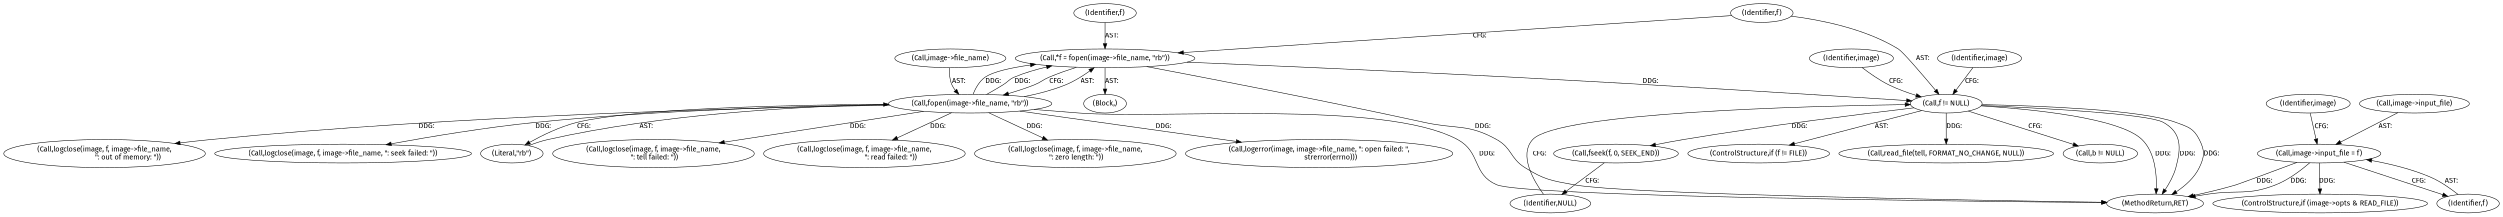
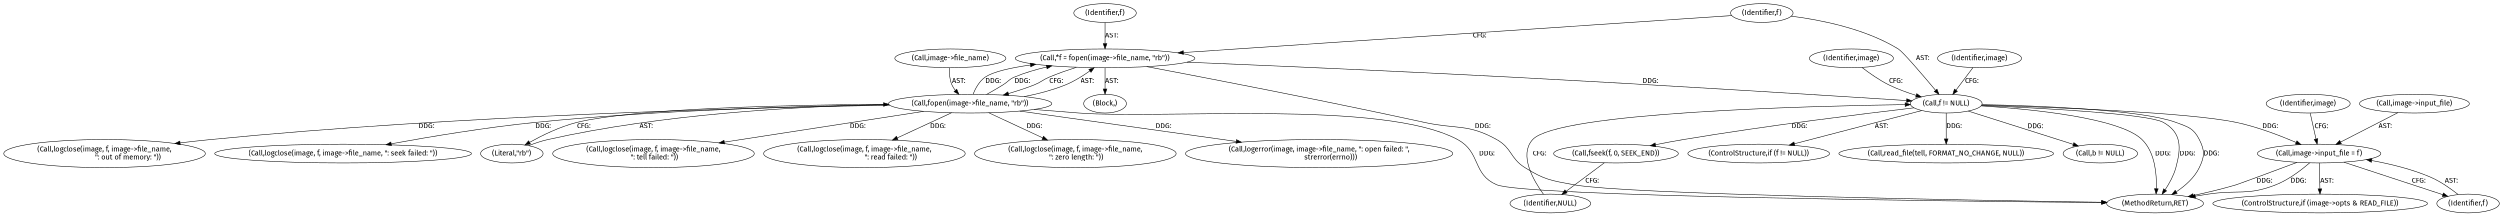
none -> (2149, 113)
(2036, 126) -> (2036, 126)
(1759, 154) -> (1759, 154)
(2328, 181) -> (2328, 181)
